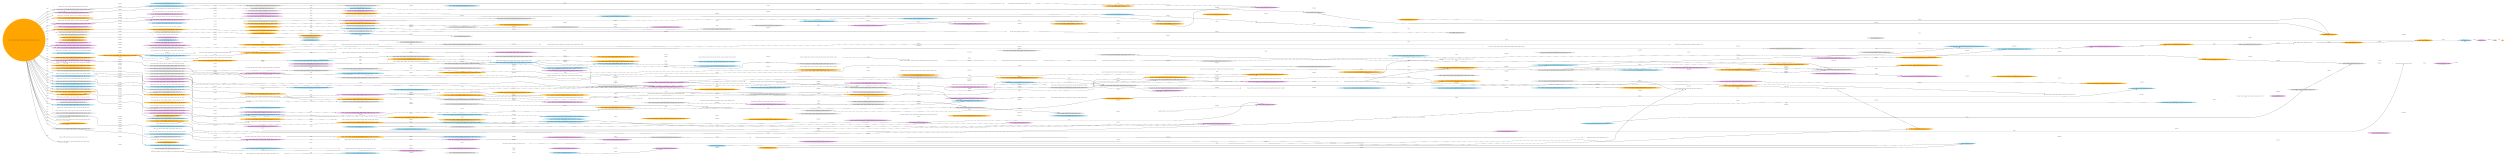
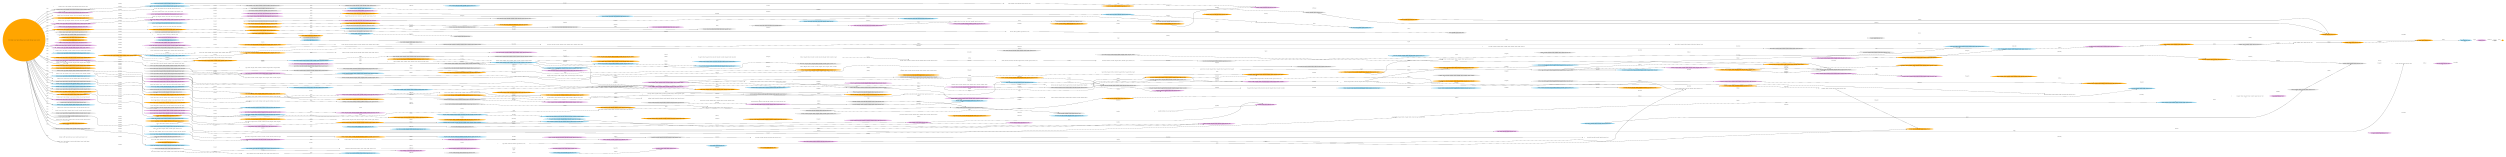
(1967, 144) -> none
